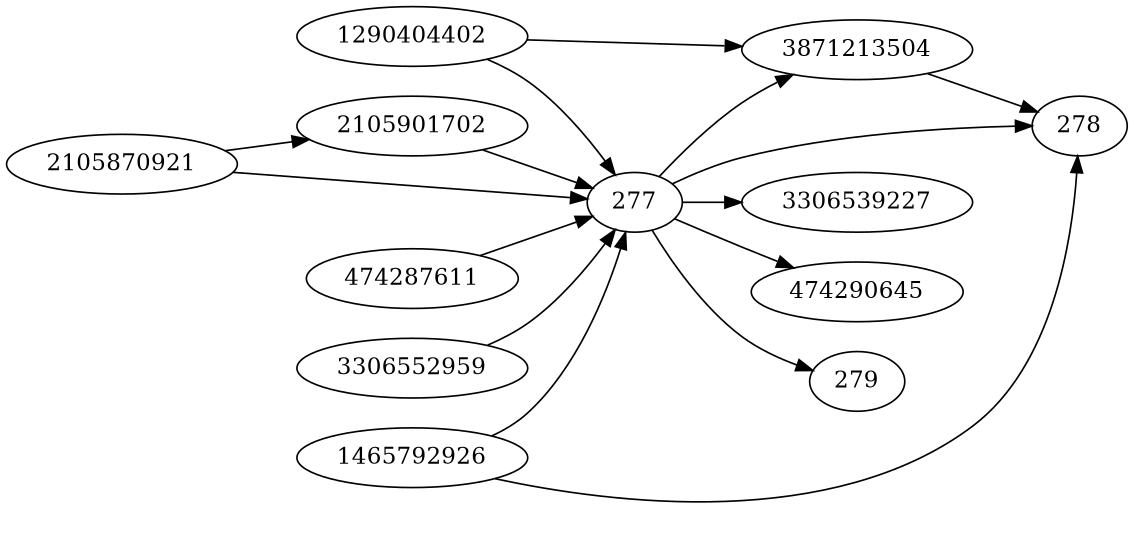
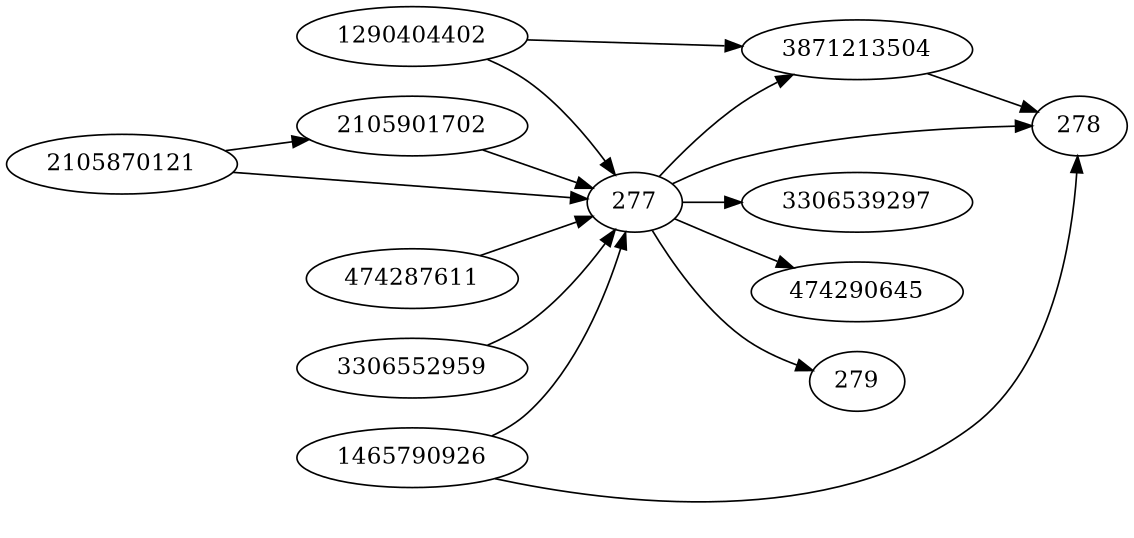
(122, 164) -> (122, 164)
(857, 202) -> (857, 202)
(412, 458) -> (412, 458)
